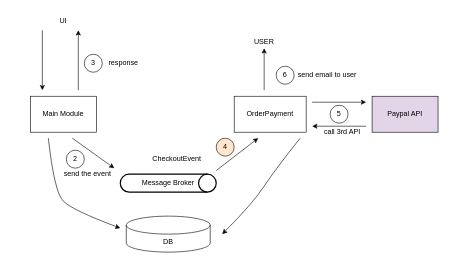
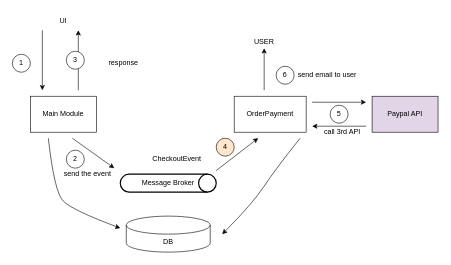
none -> (21, 63)
(93, 63) -> (75, 60)
